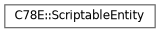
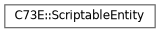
(80, 16) -> (80, 16)
